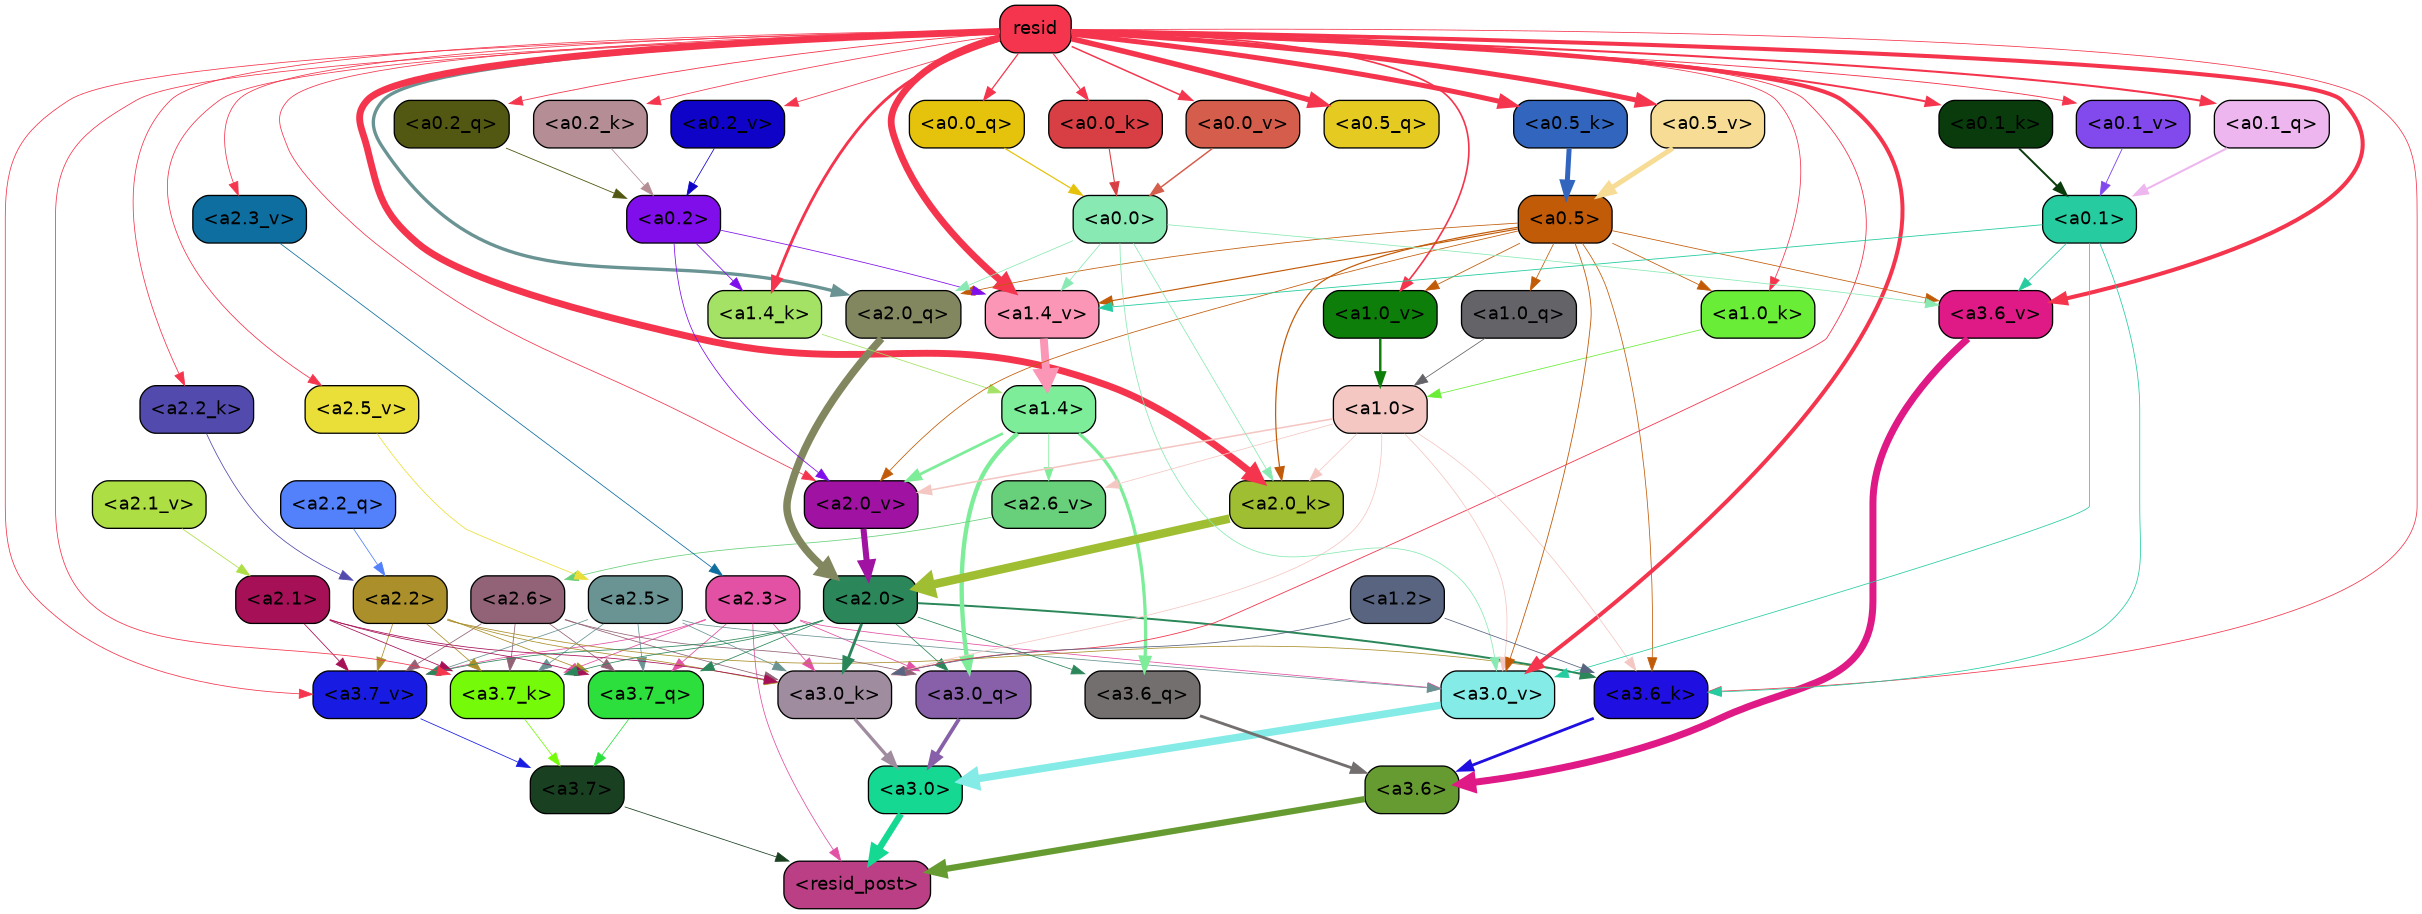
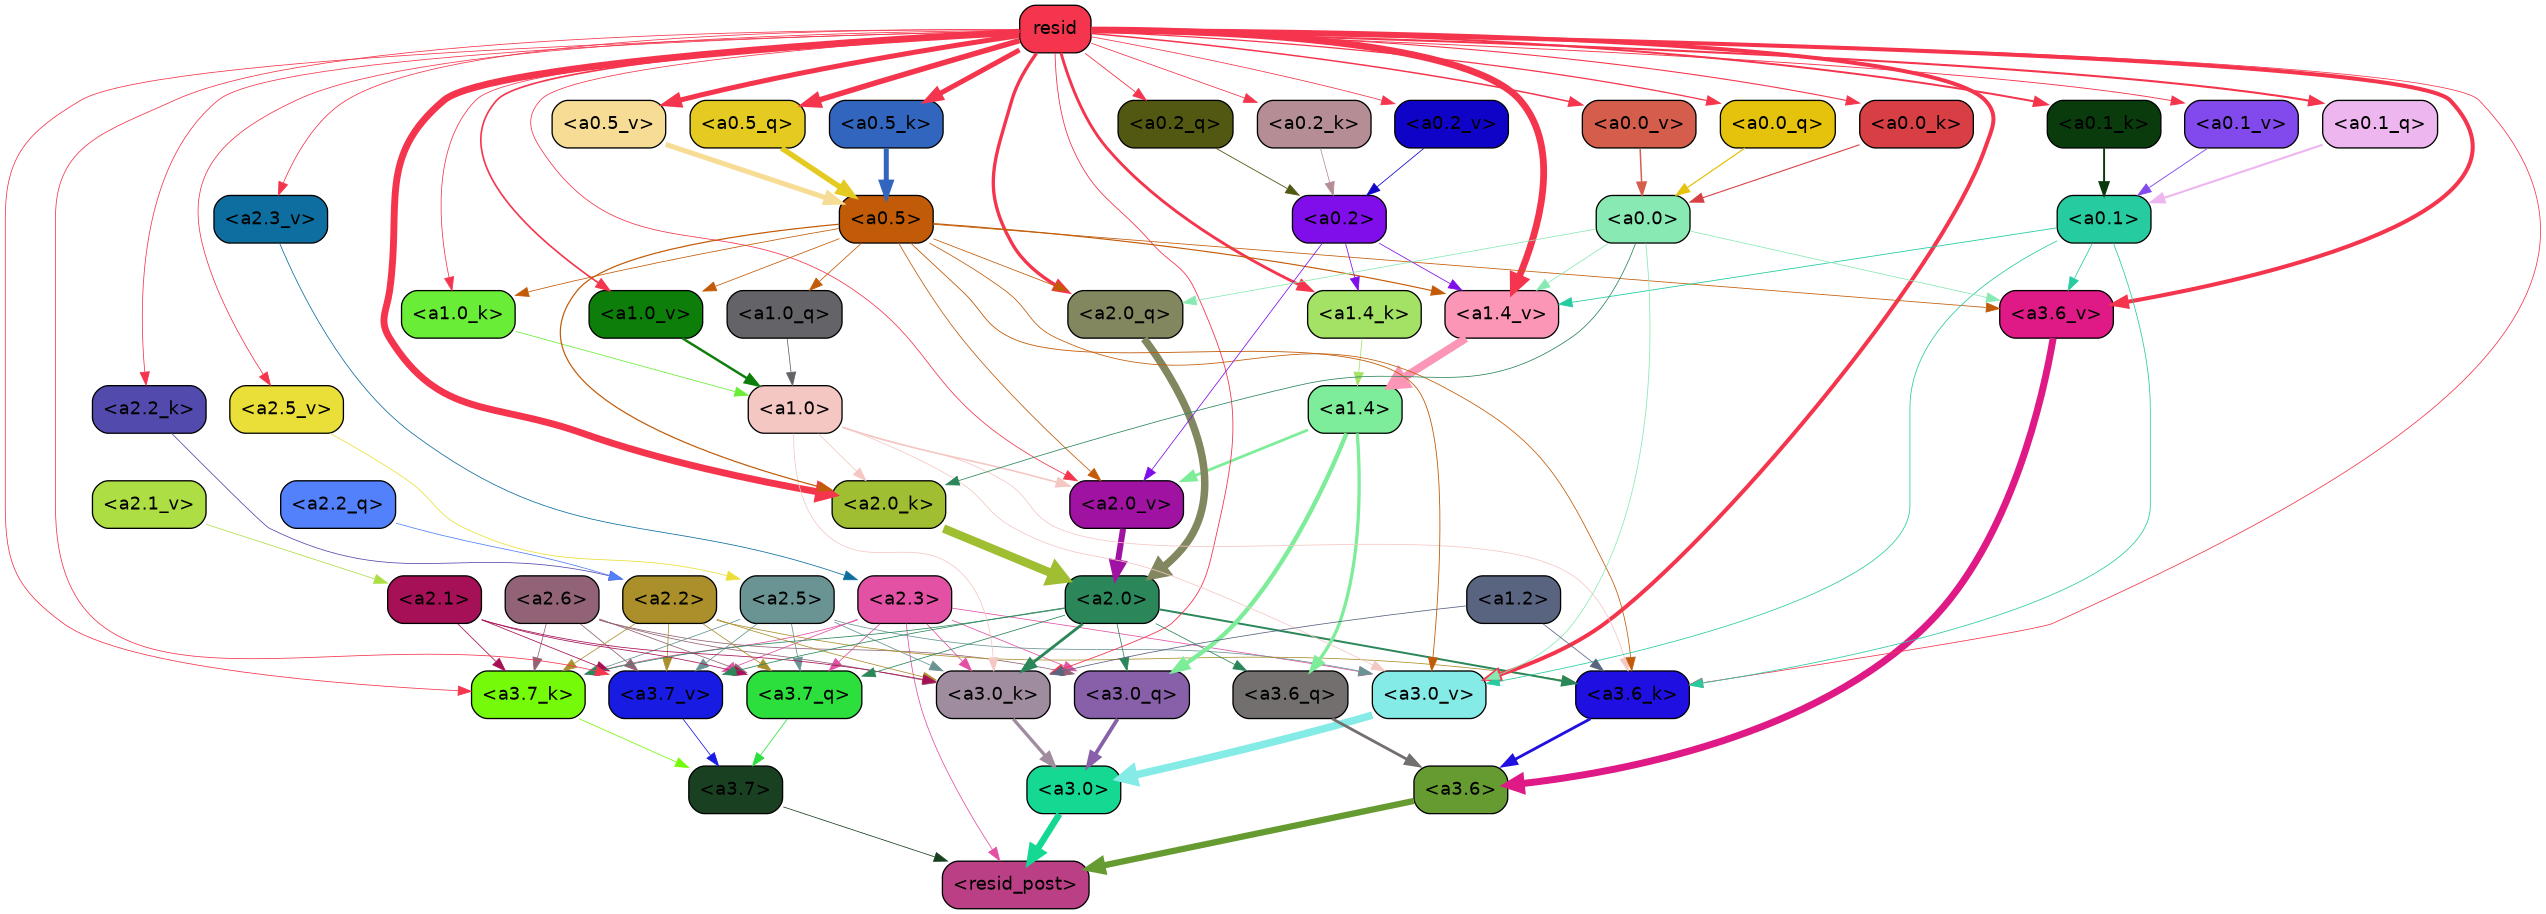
(374, 117) -> (994, 177)
none -> (811, 168)
(1200, 356) -> (1321, 382)
(1049, 505) -> none
